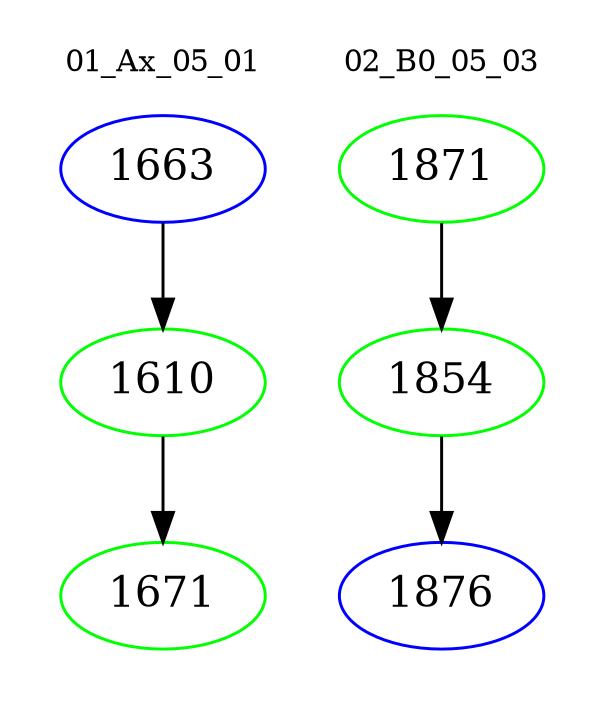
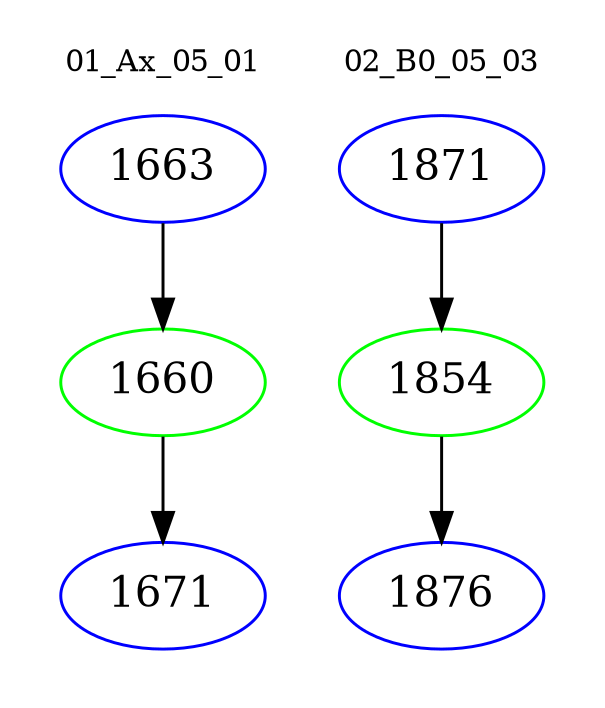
(442, 169) -> (442, 169)
(163, 382) -> (163, 382)
(163, 596) -> (163, 596)
